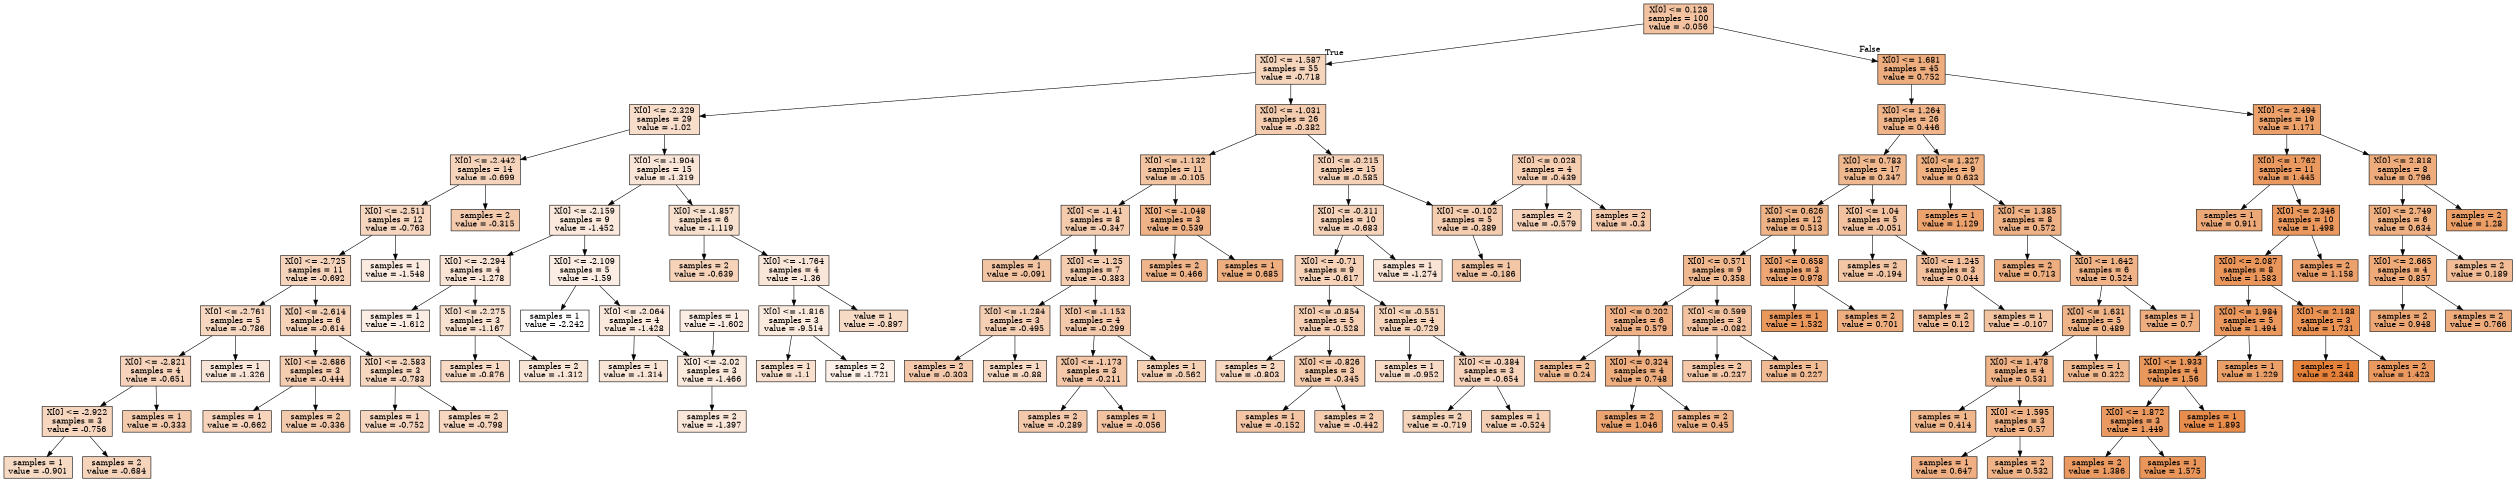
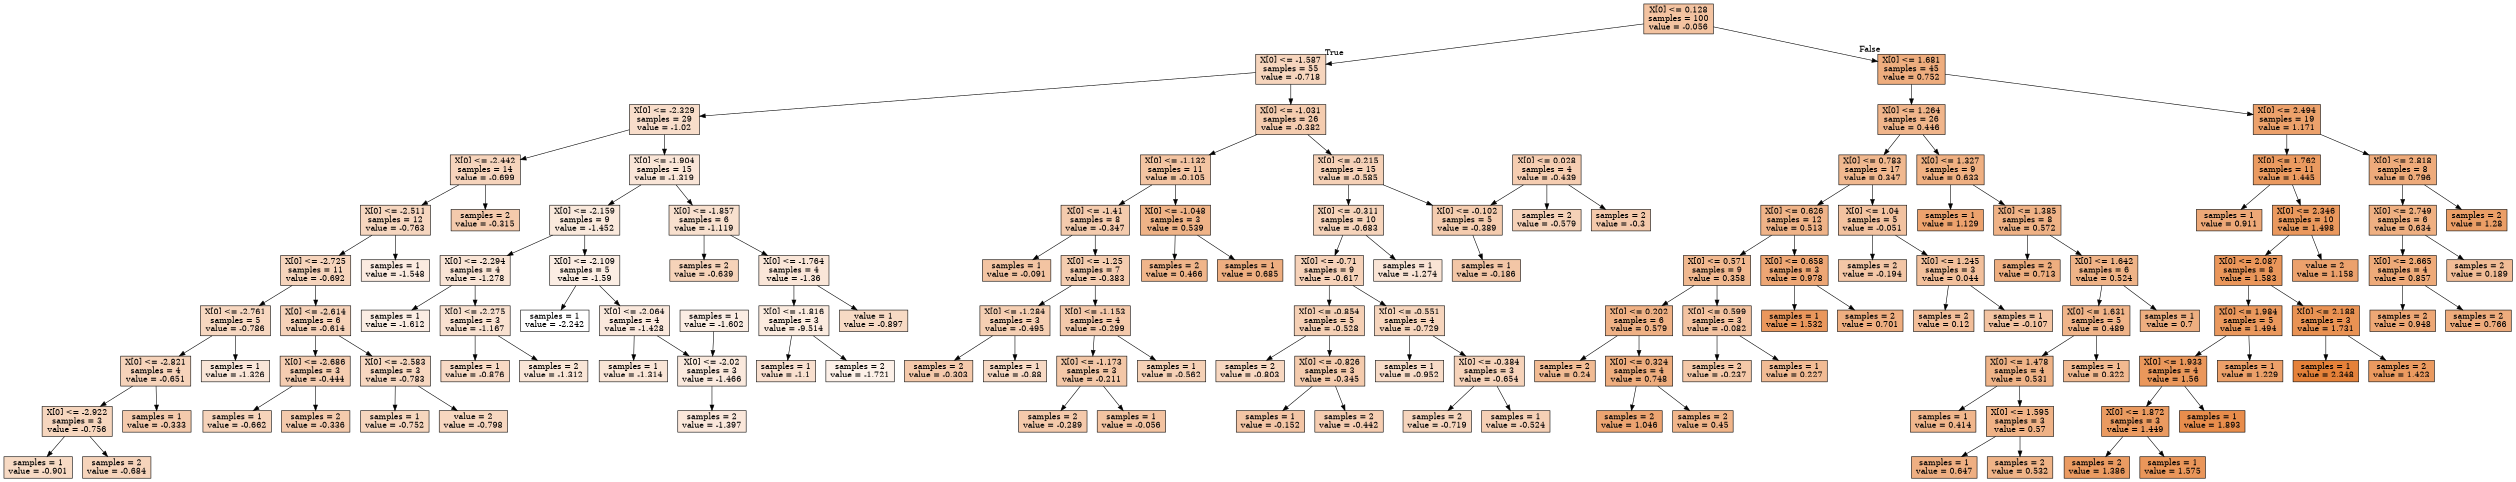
(2325, 270) -> (2325, 270)
(473, 421) -> (473, 421)
